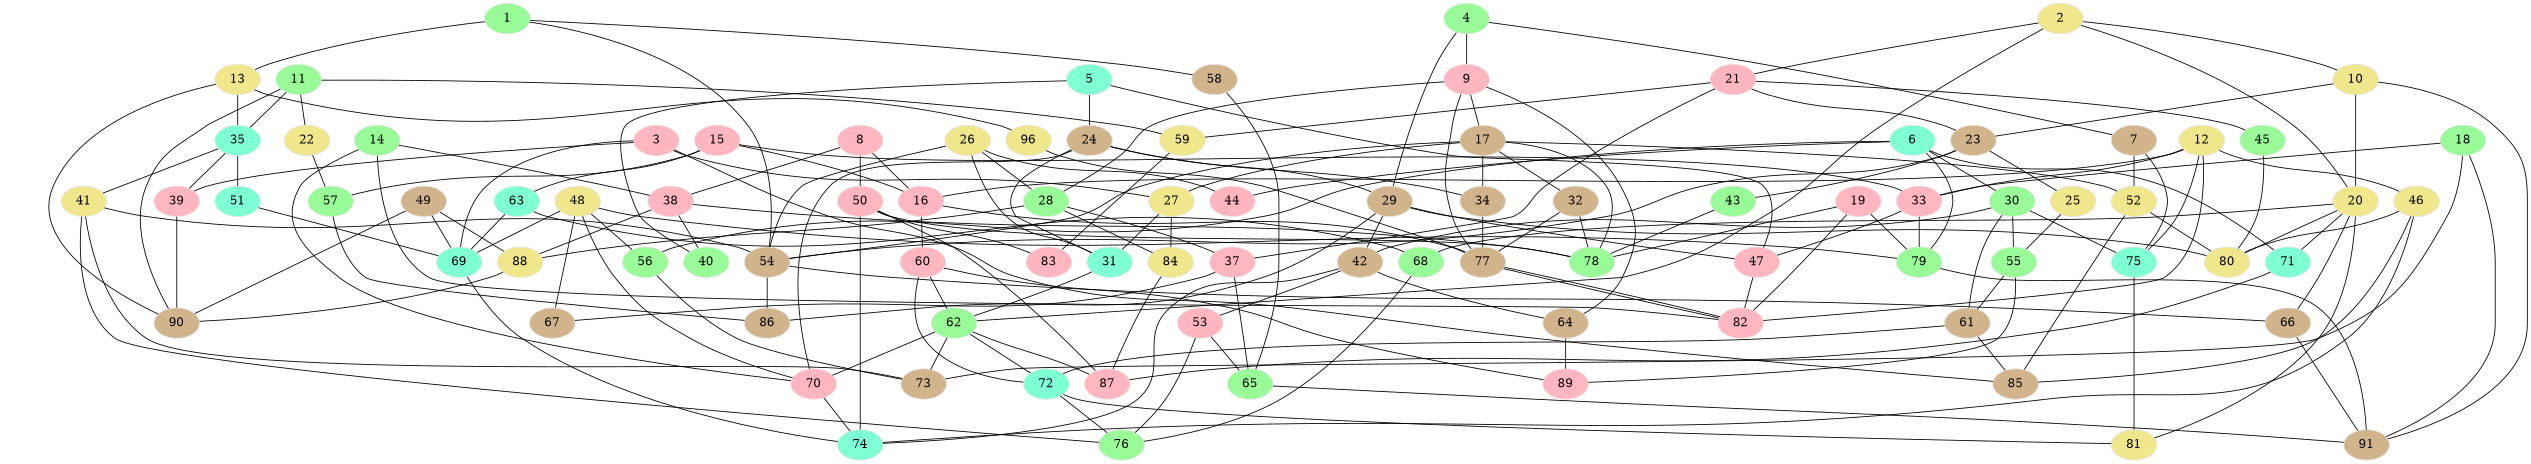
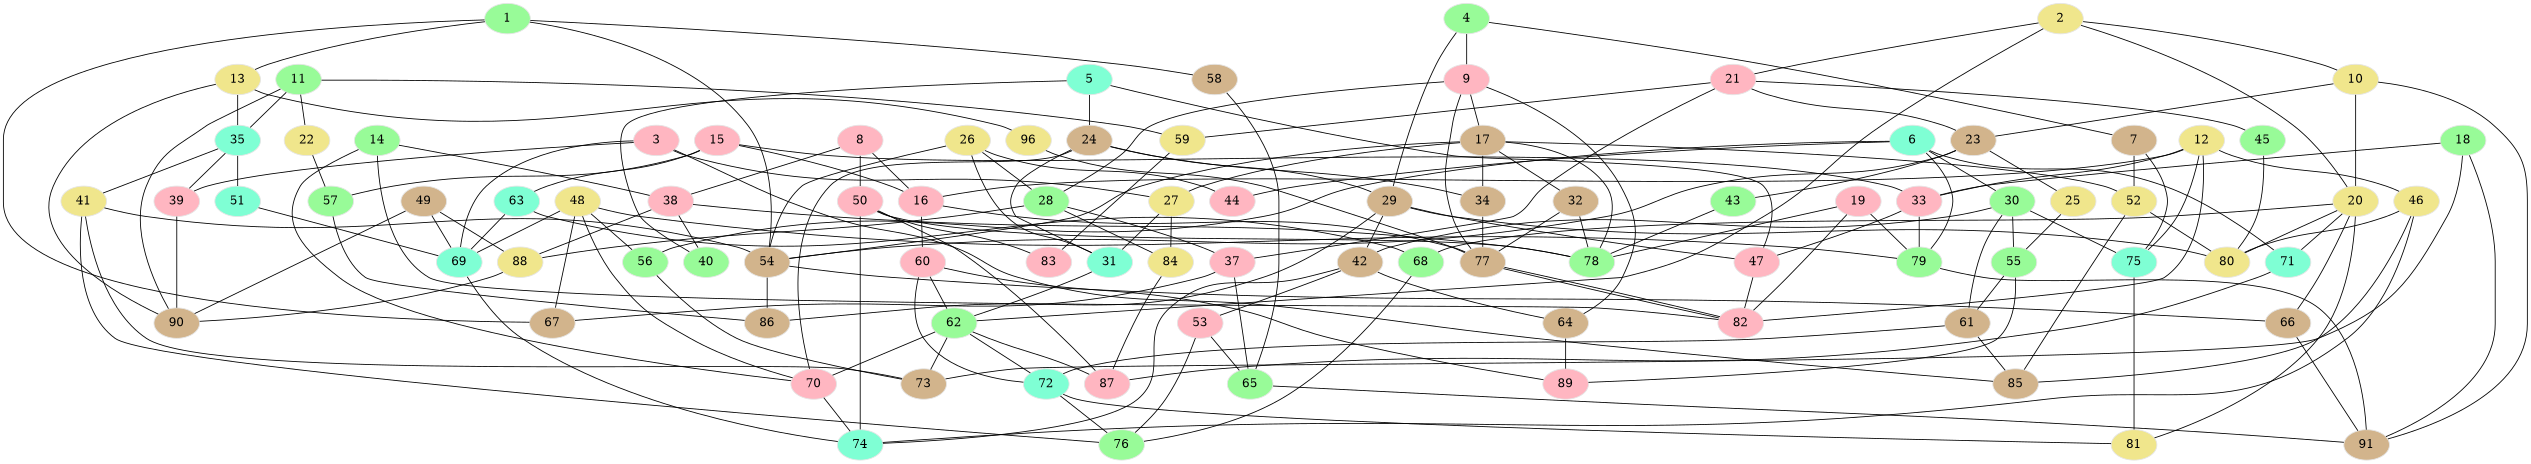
none -> (3, 194)
